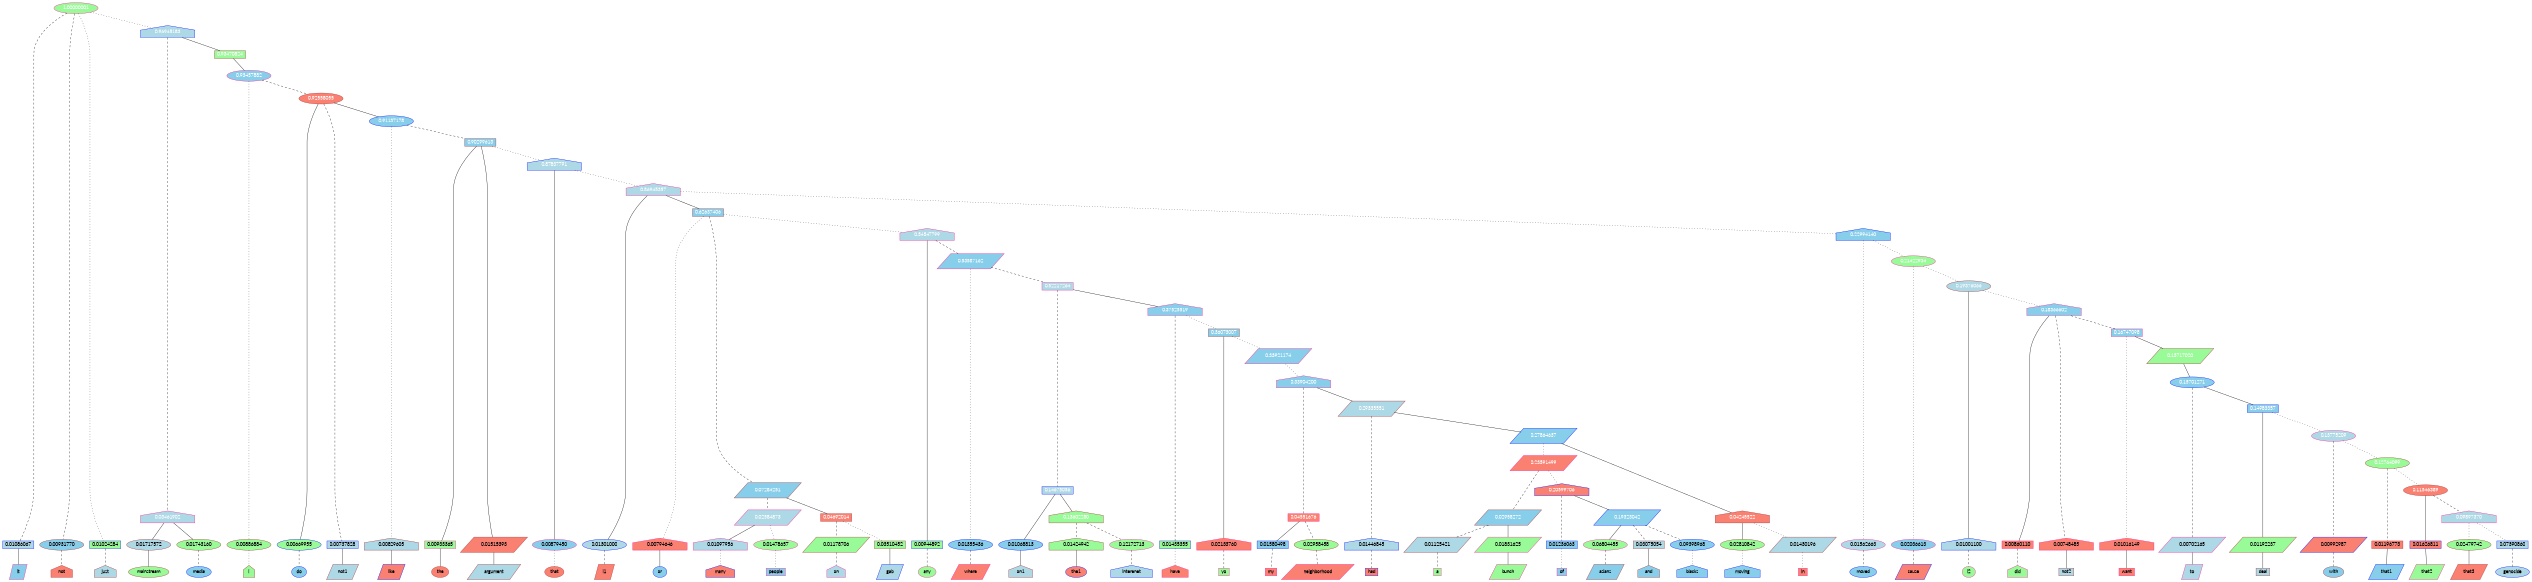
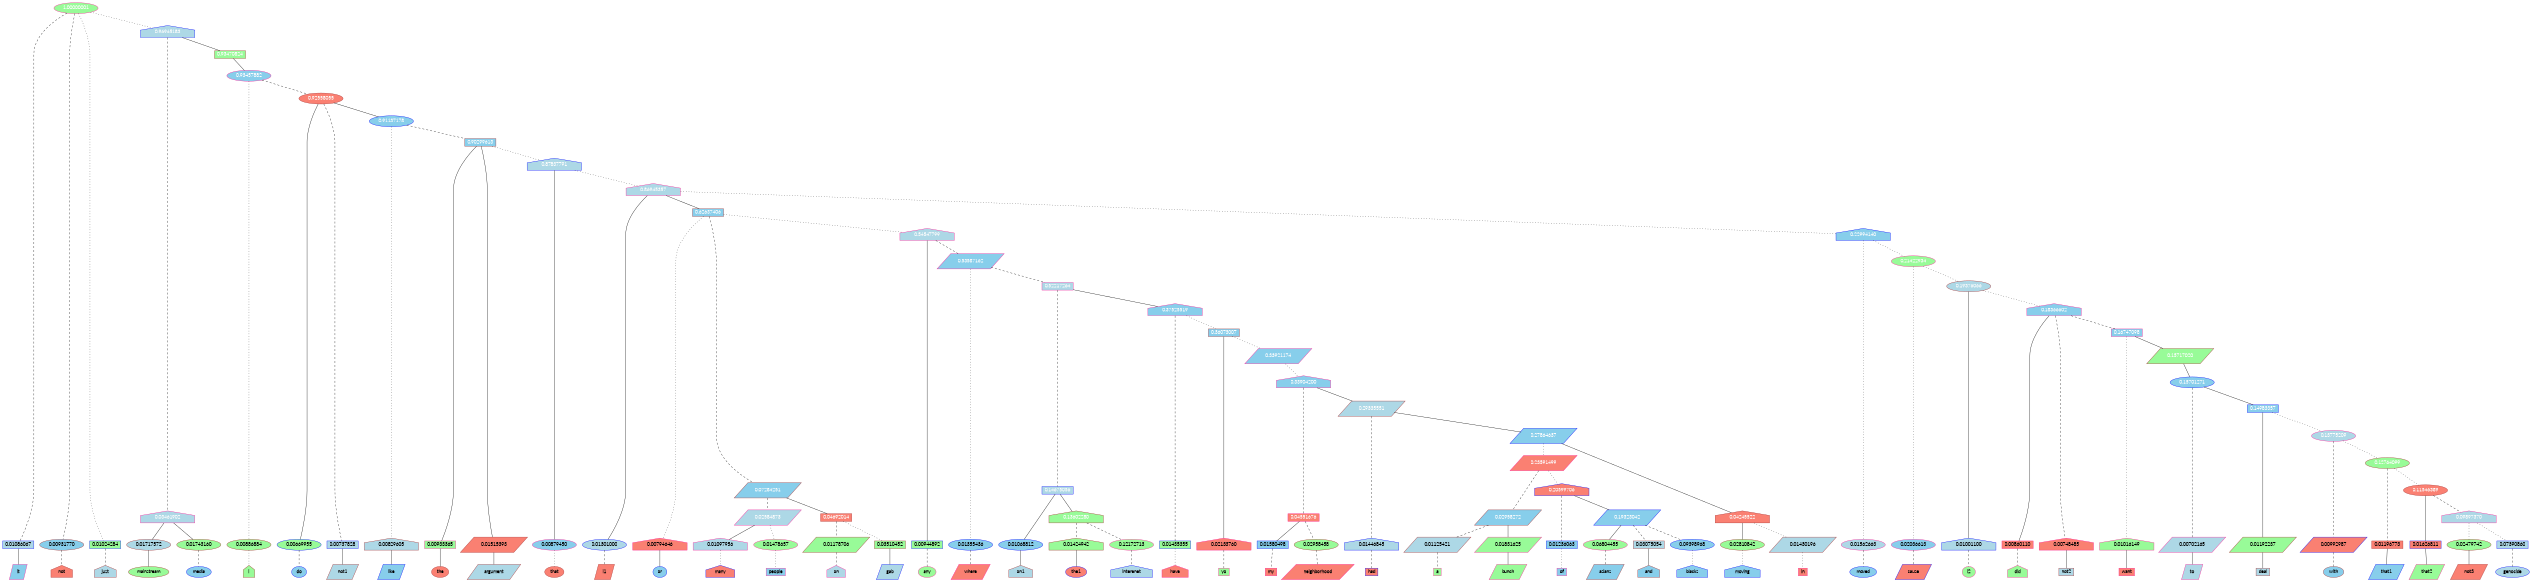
(1021, 545) -> (1021, 545)
(2127, 545) -> (2127, 545)
(391, 572) -> (391, 572)
(2469, 572) -> (2469, 572)
